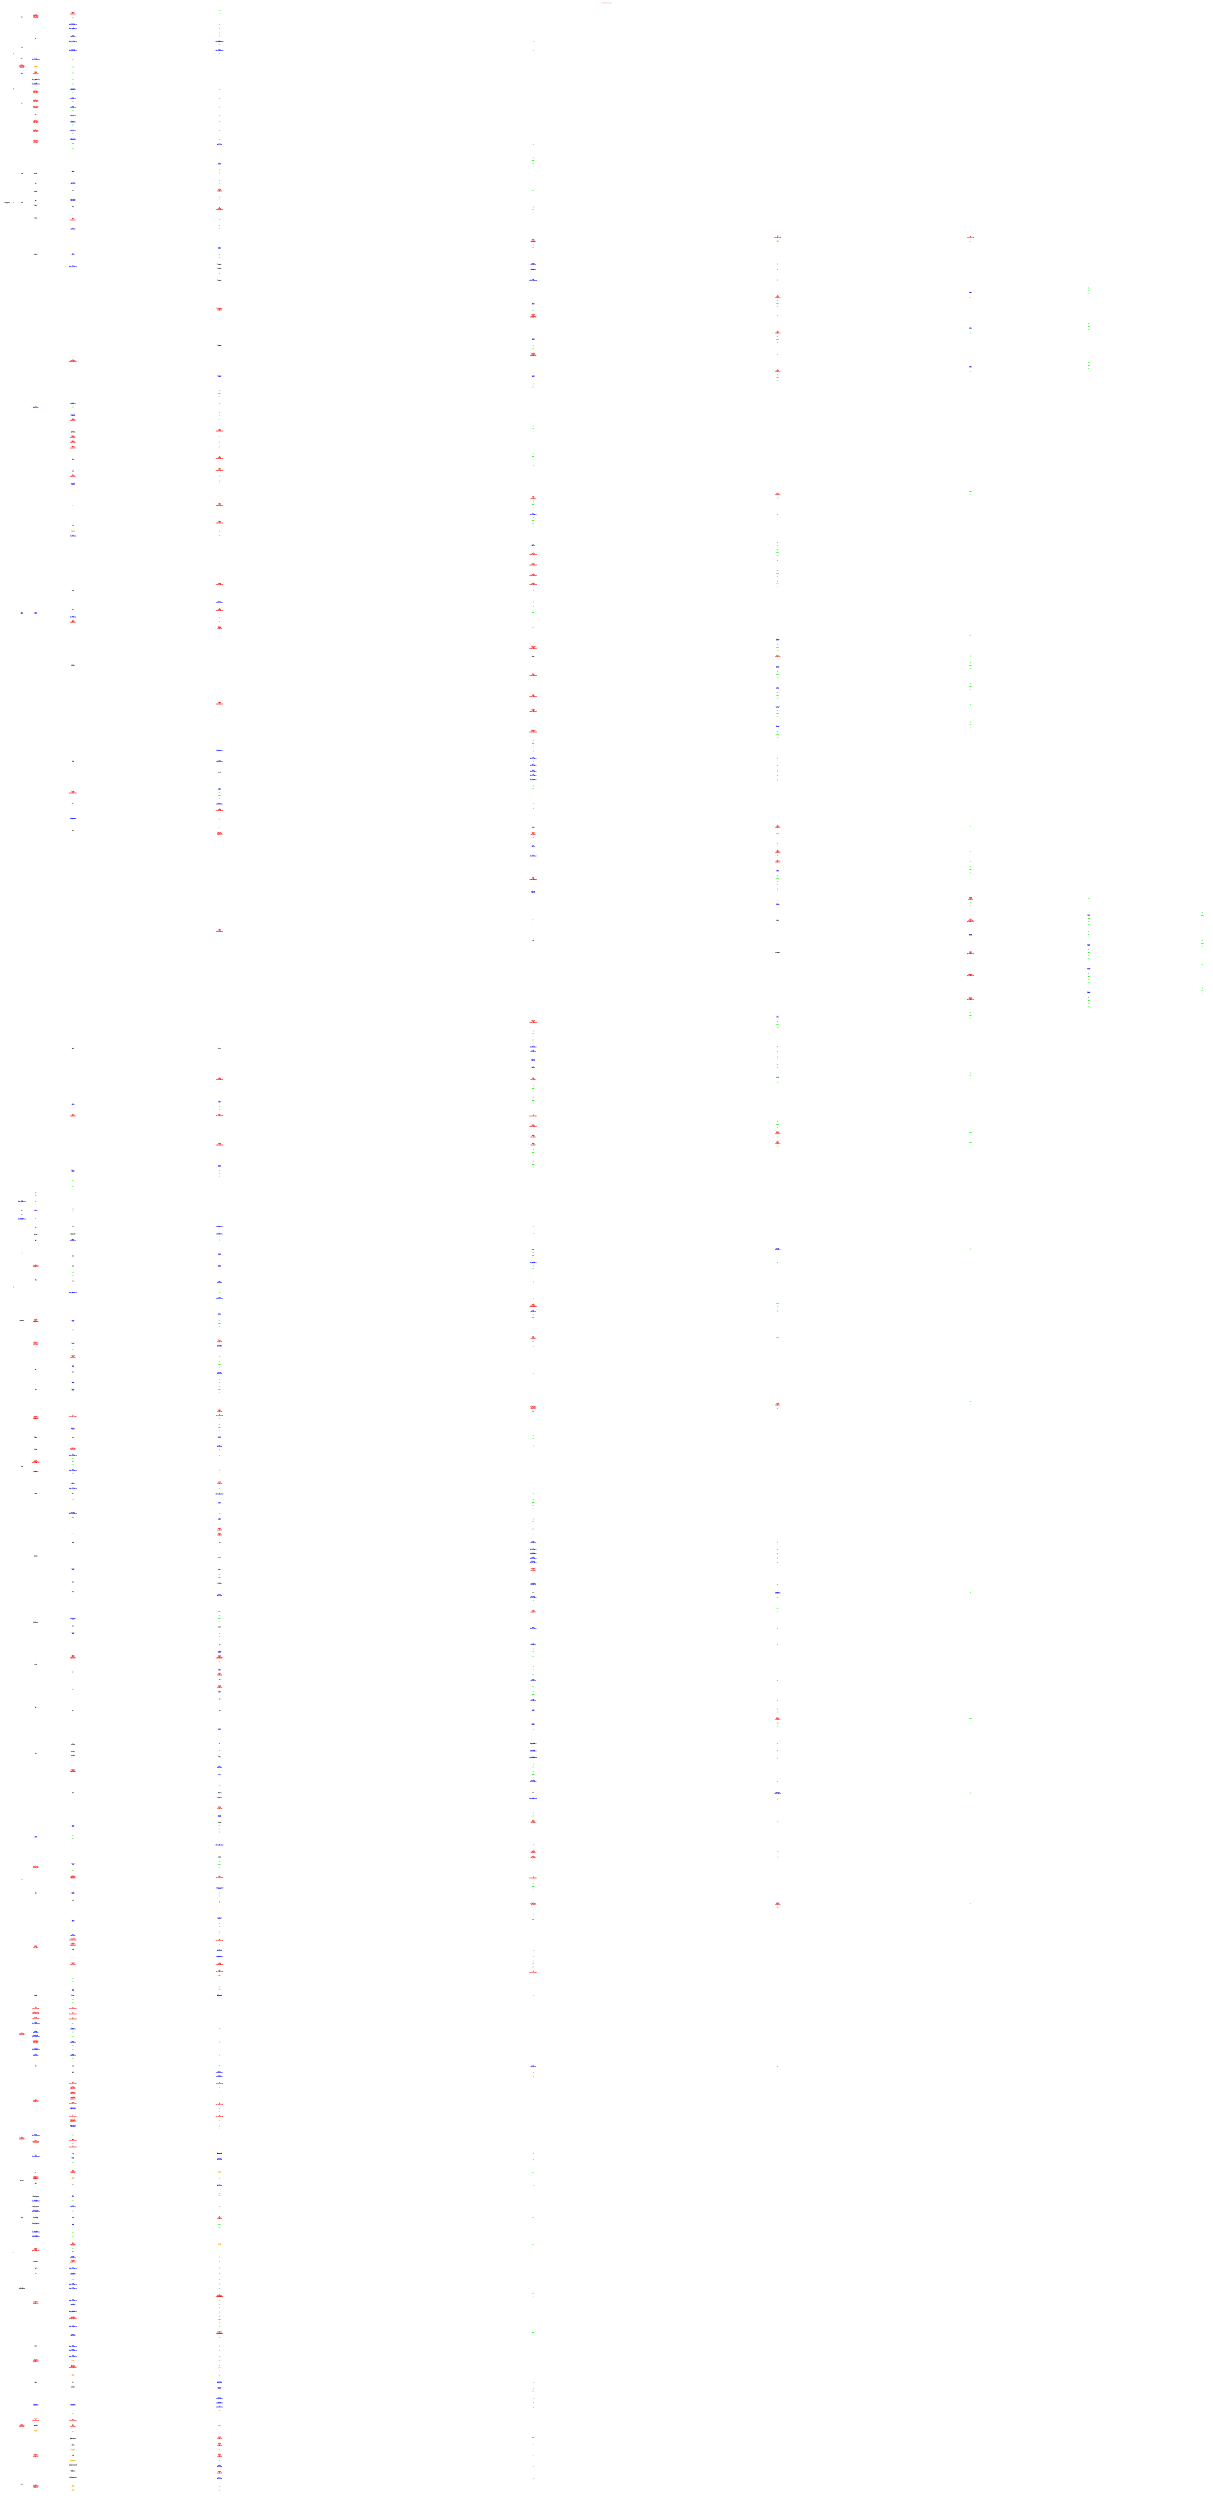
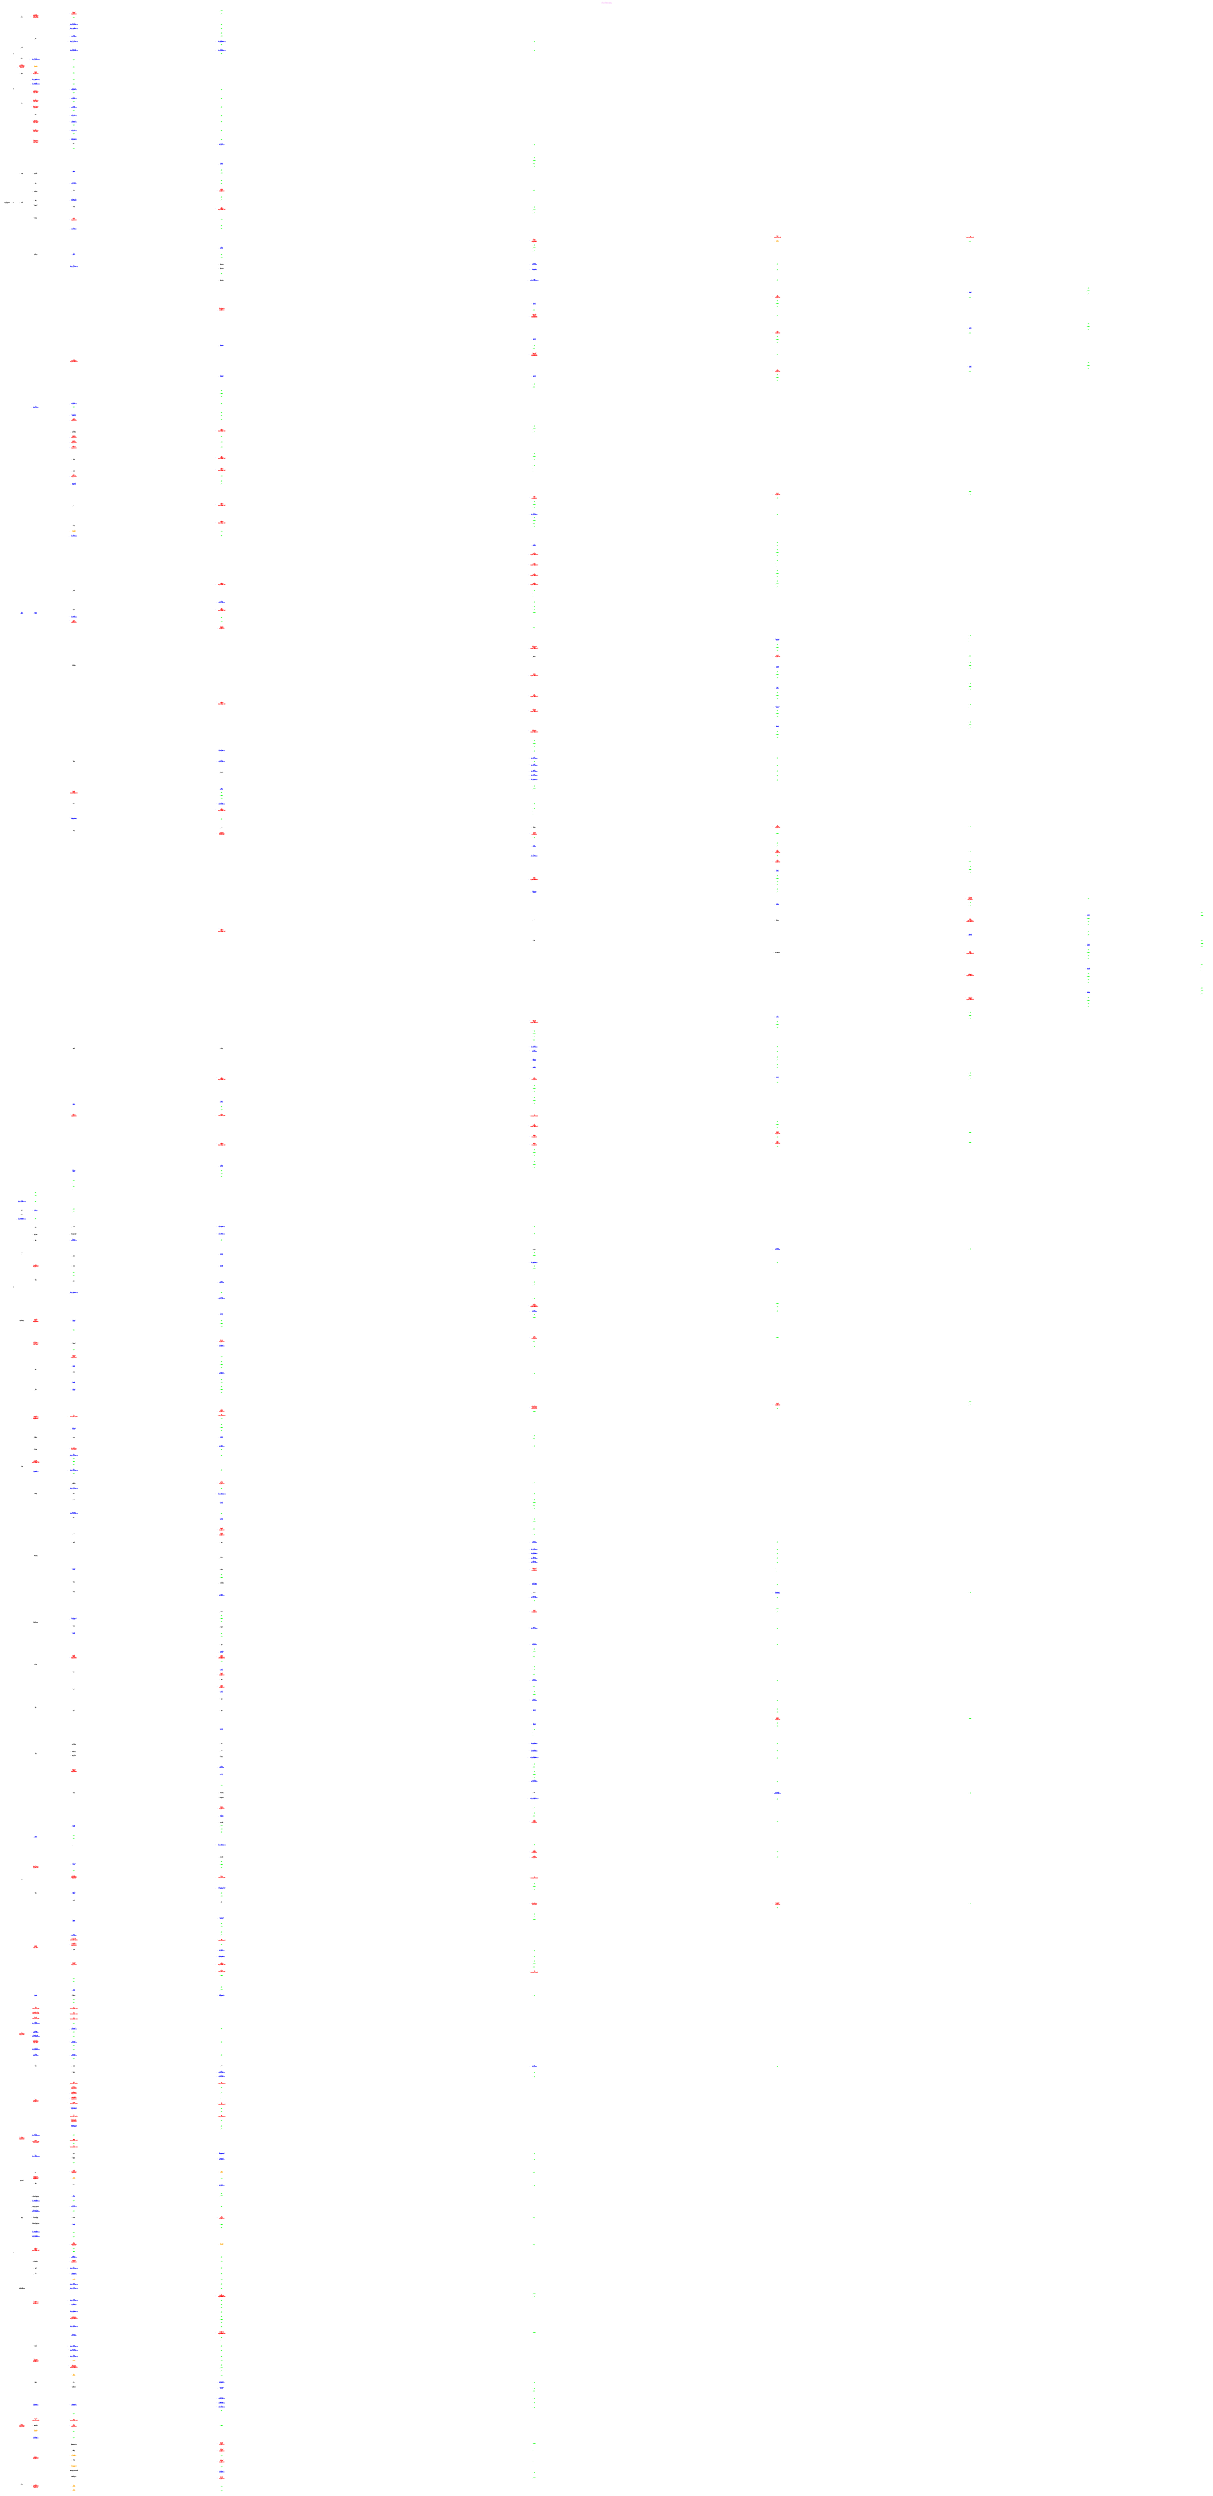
(73, 2478) -> none
